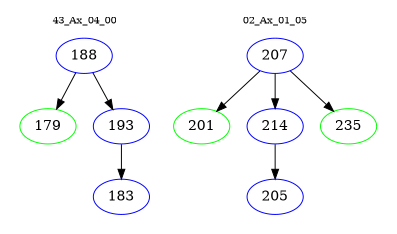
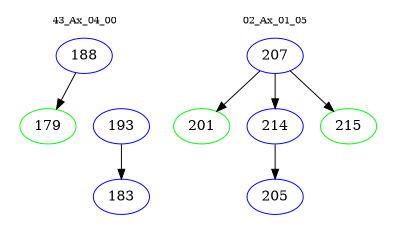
(100, 87) -> none
(349, 126) -> (349, 126)
